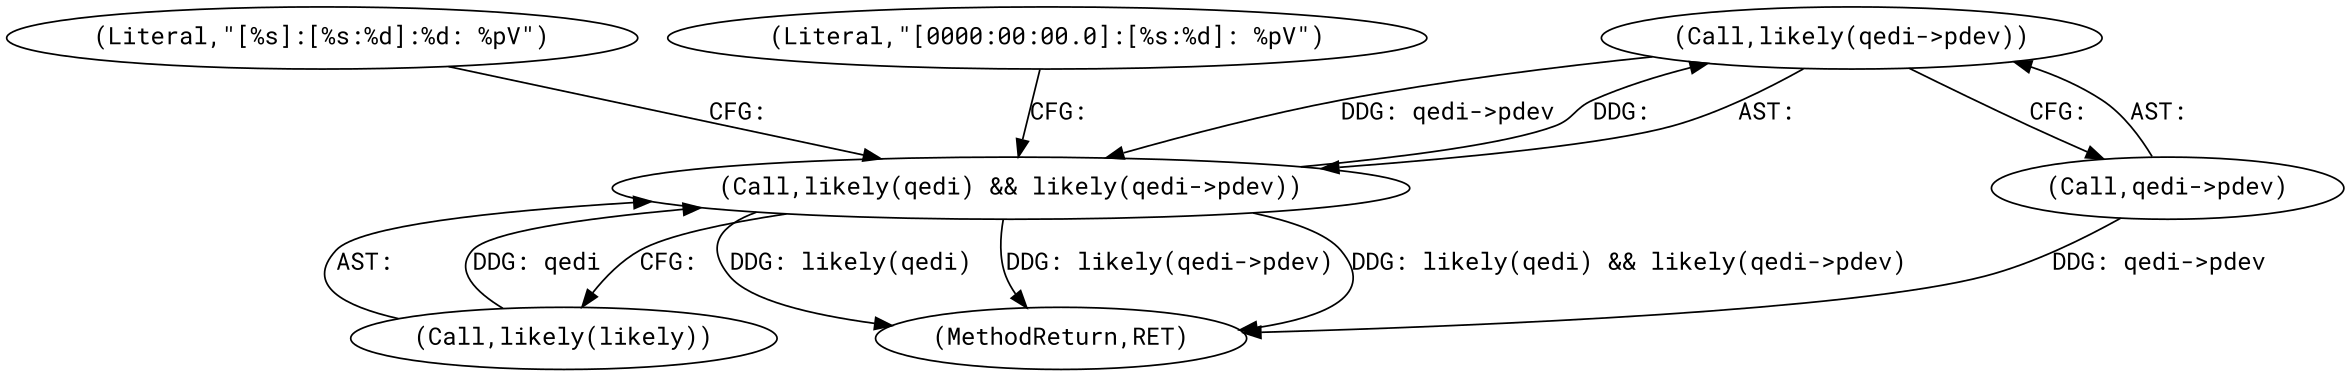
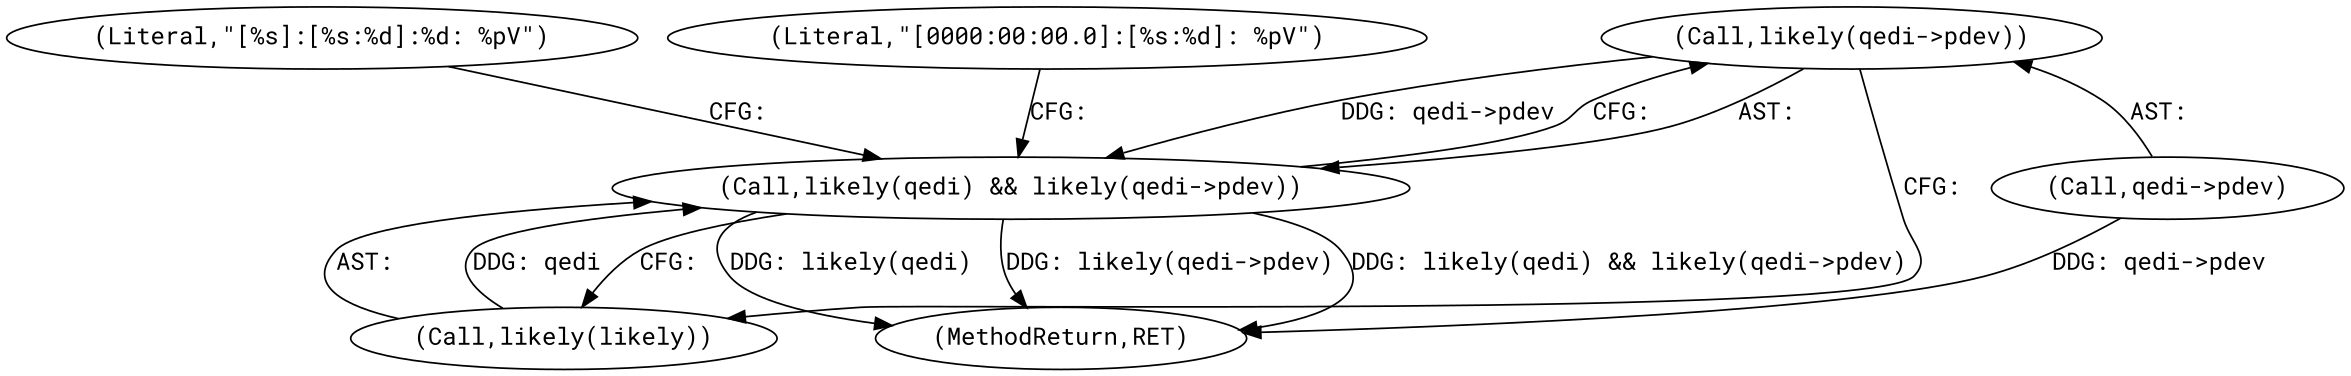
(1998, 111) -> (1440, 305)
(1629, 113) -> (1629, 113)
